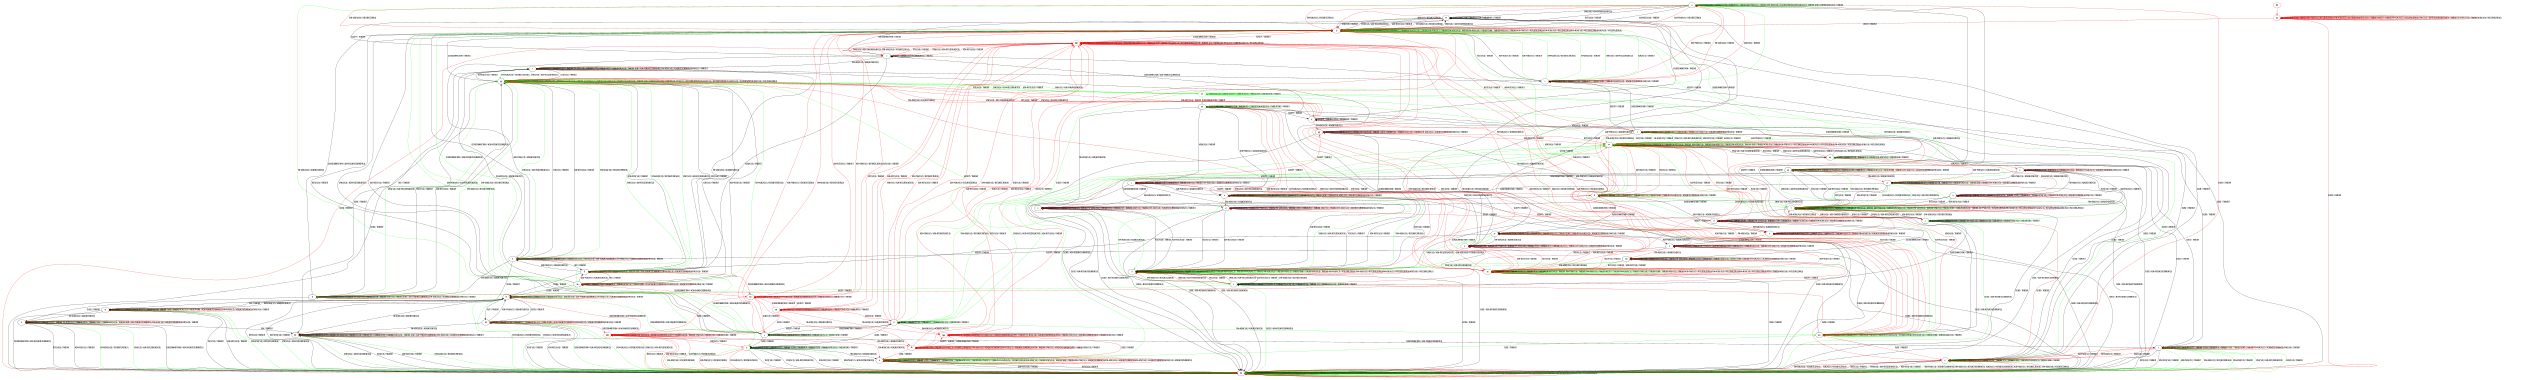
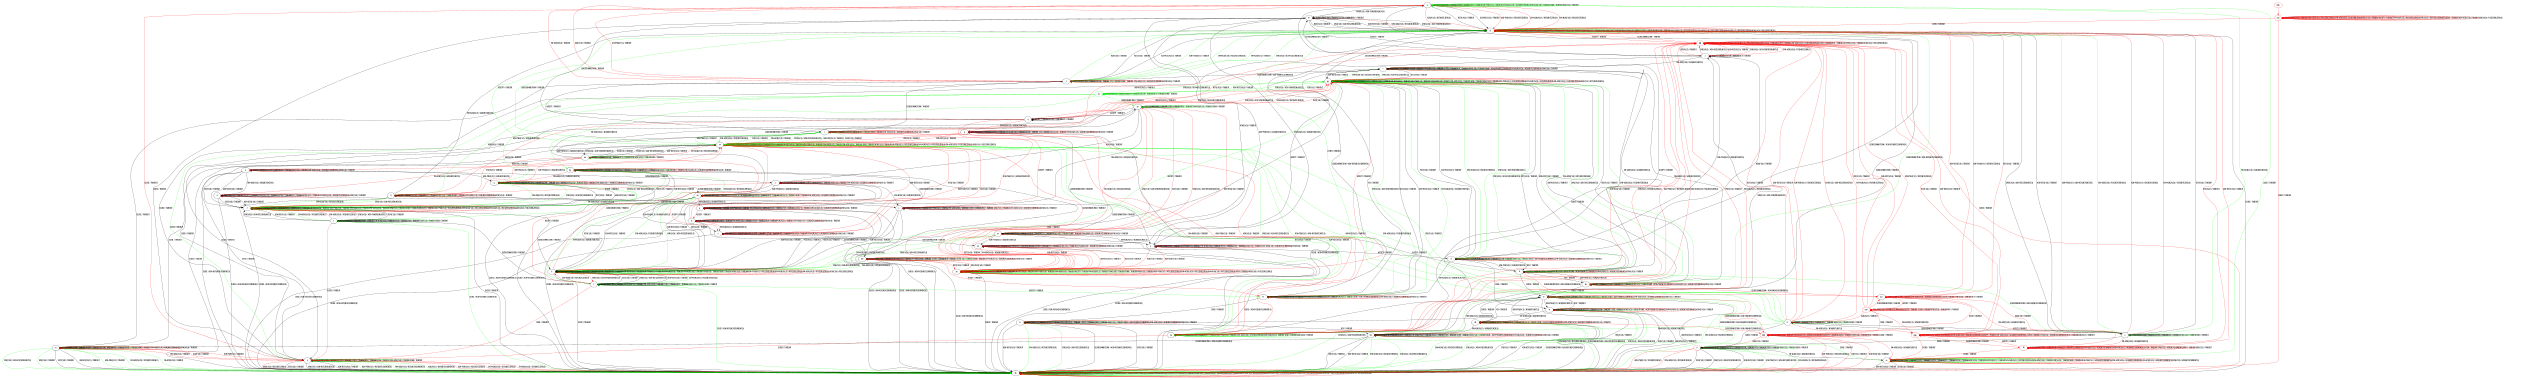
(1482, 156) -> (909, 32)
(1521, 208) -> (617, 208)
